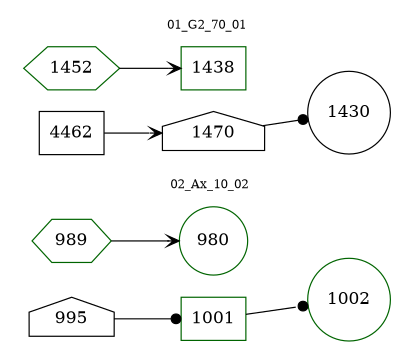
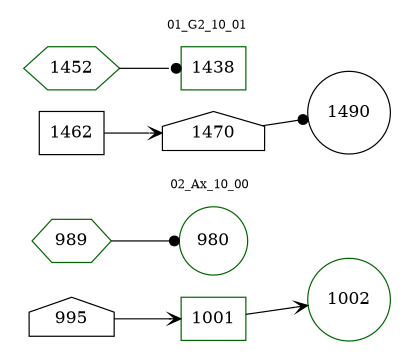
(207, 26) -> (207, 26)
(144, 68) -> (144, 68)
(349, 113) -> (349, 113)
(72, 133) -> (72, 133)
(210, 185) -> (210, 185)
(140, 241) -> (140, 241)
(271, 311) -> (271, 311)
(143, 319) -> (143, 319)
